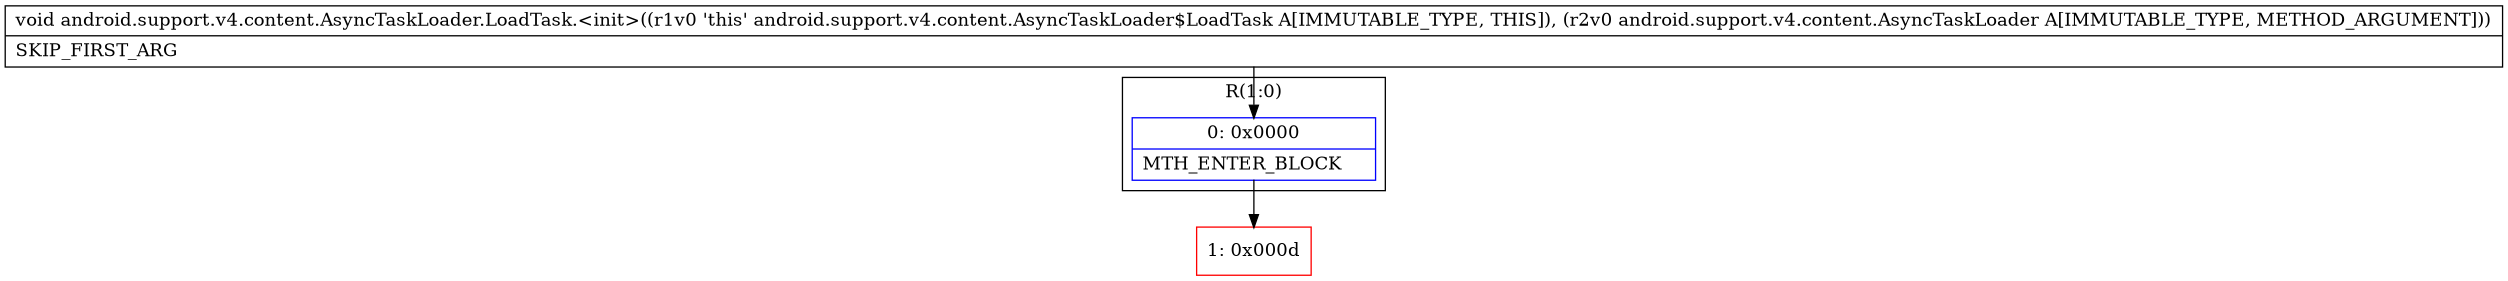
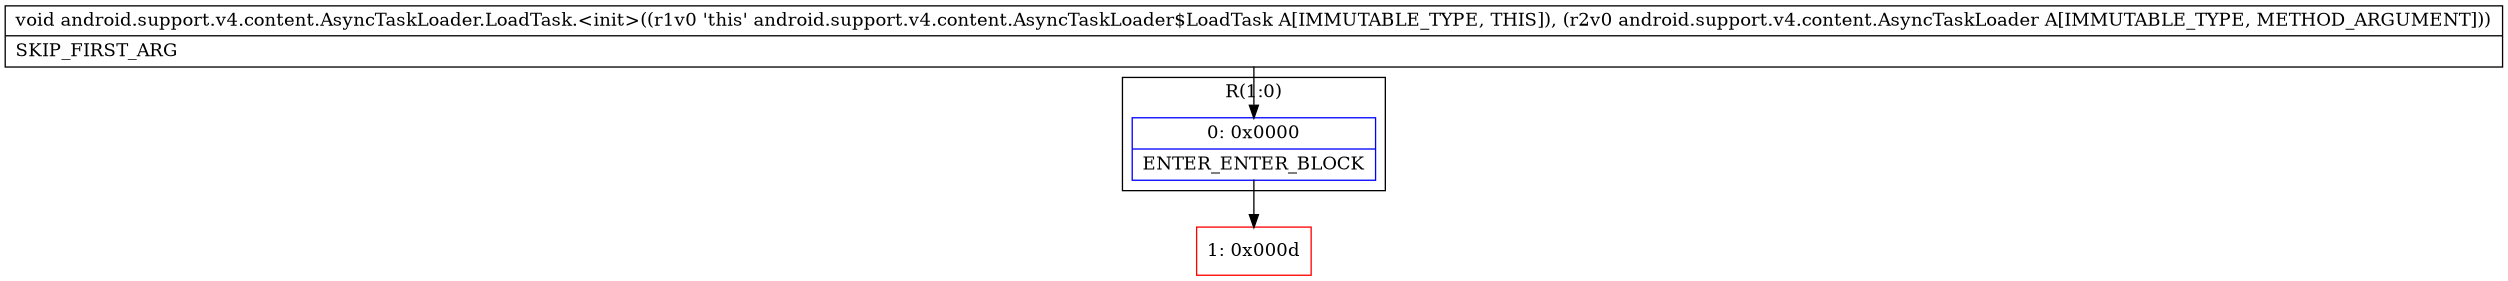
(1243, 164) -> (1254, 164)
